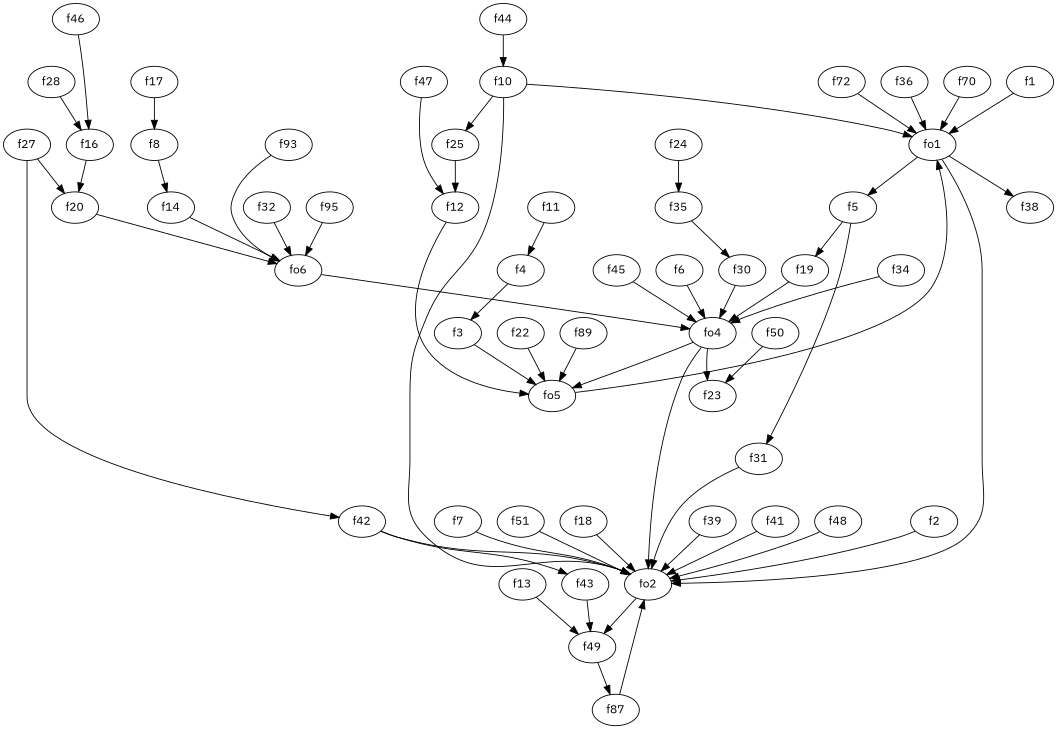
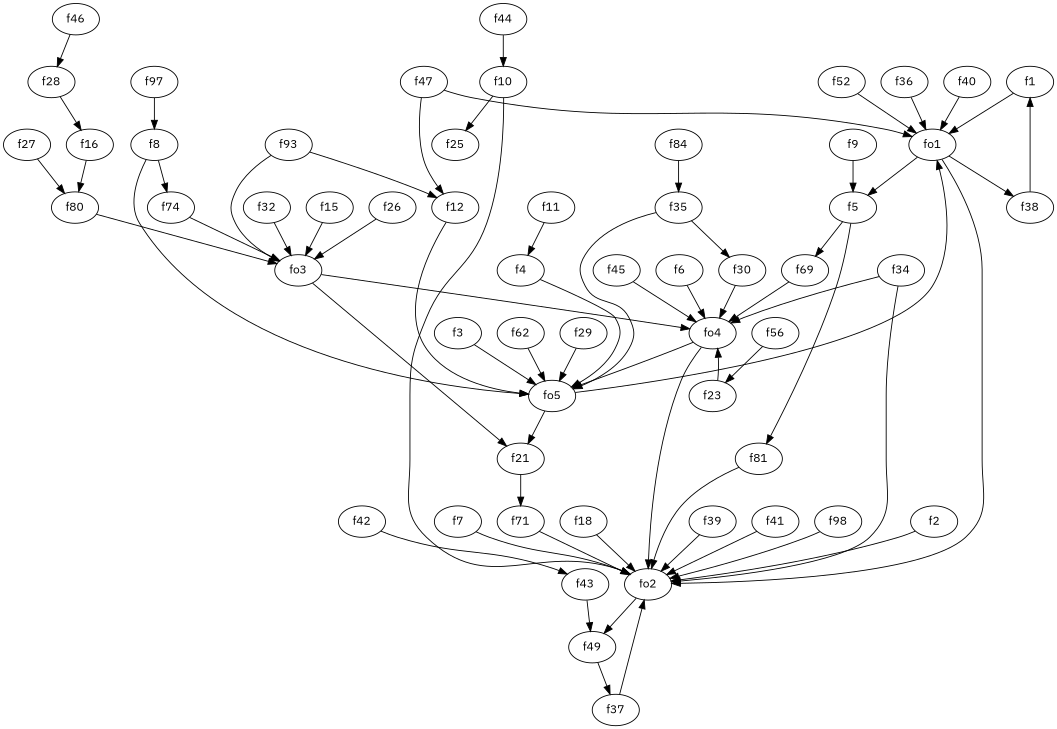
(84, 77) -> (65, 47)
(154, 82) -> (154, 82)
(842, 82) -> (842, 82)
(967, 82) -> (967, 82)
(716, 102) -> (674, 113)
(679, 145) -> (679, 145)
none -> (853, 145)
none -> (1030, 149)
(455, 172) -> (370, 172)
(75, 208) -> (75, 208)
(171, 208) -> (171, 208)
(330, 208) -> (330, 208)
none -> (392, 208)
(298, 270) -> (298, 270)
(805, 270) -> (805, 270)
(497, 294) -> (618, 324)
none -> (596, 297)
(521, 333) -> (521, 333)
(584, 333) -> (584, 333)
(775, 333) -> (775, 333)
none -> (279, 336)
(707, 360) -> (718, 364)
(57, 436) -> none
none -> (521, 459)
(759, 459) -> (759, 459)
(521, 522) -> (521, 522)
(838, 522) -> (838, 522)
(513, 552) -> (886, 512)
(522, 584) -> none
(616, 710) -> (616, 710)
